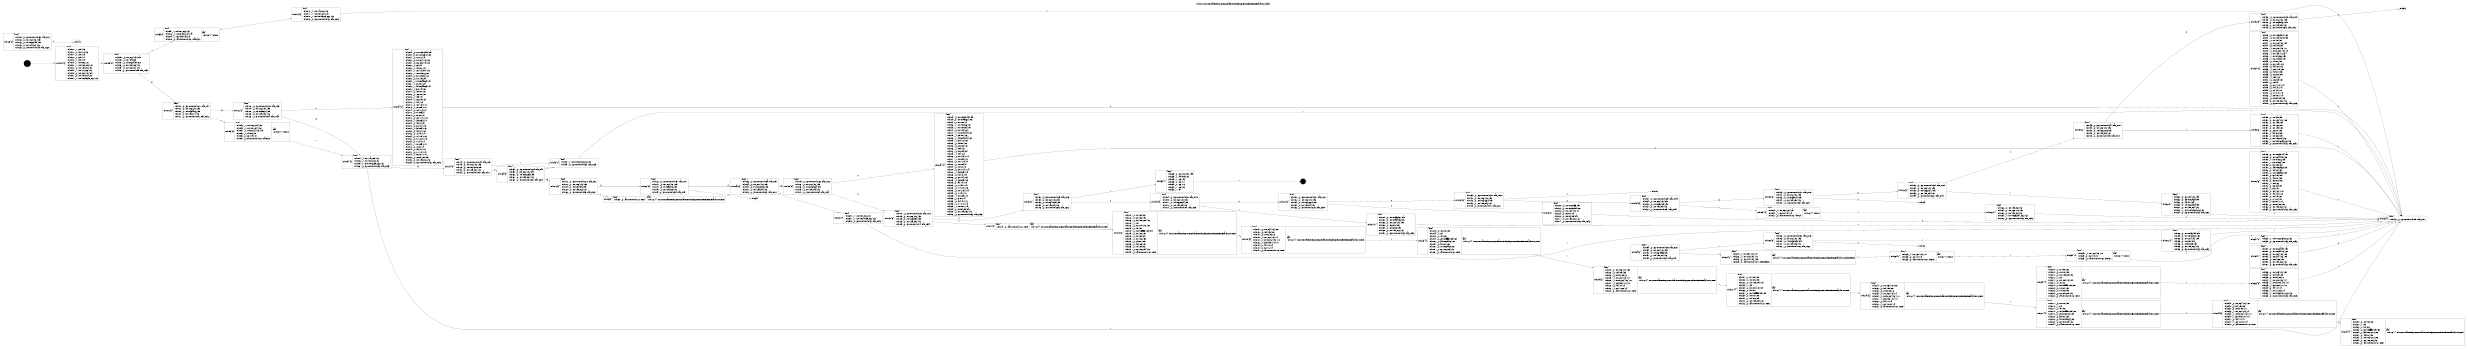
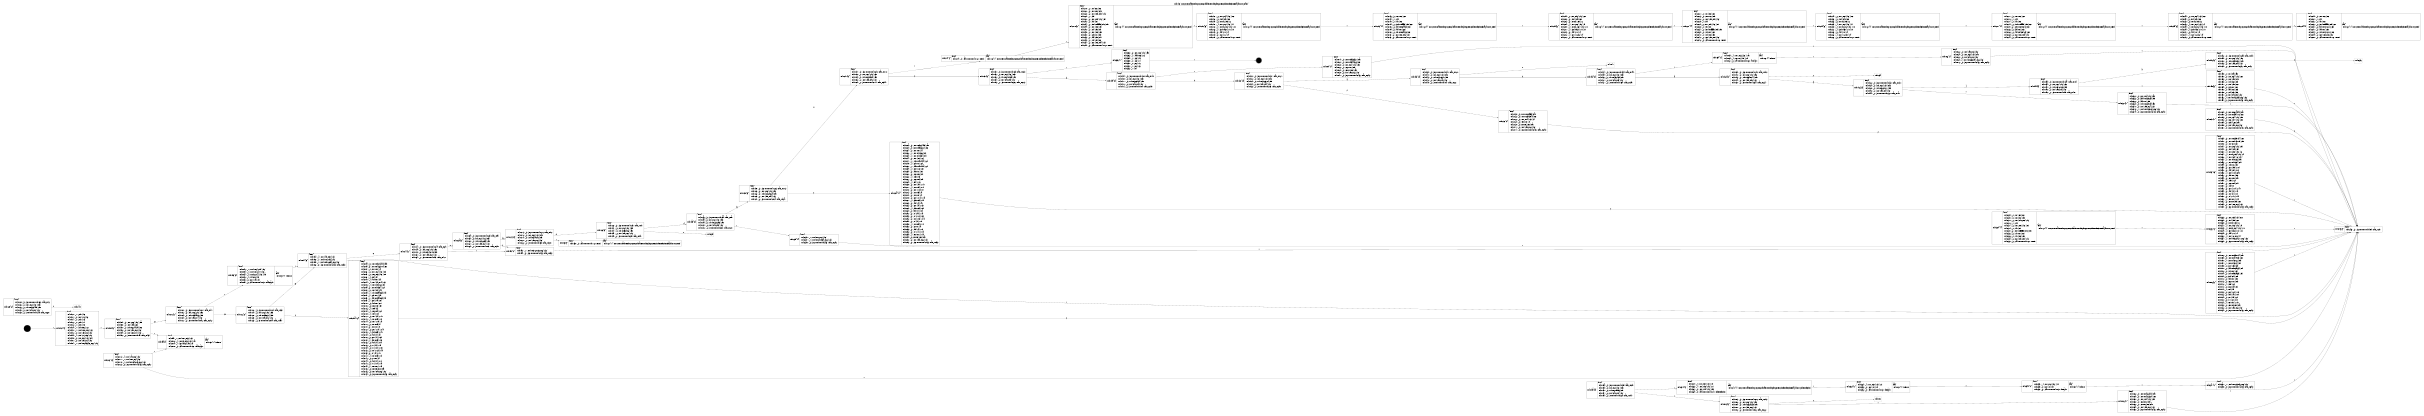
(255, 24) -> (158, 351)
